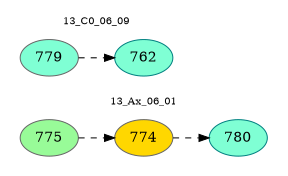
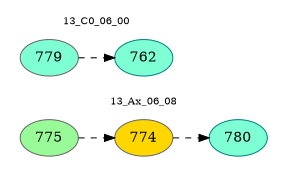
(97, 22) -> (97, 22)
(144, 102) -> (144, 102)
